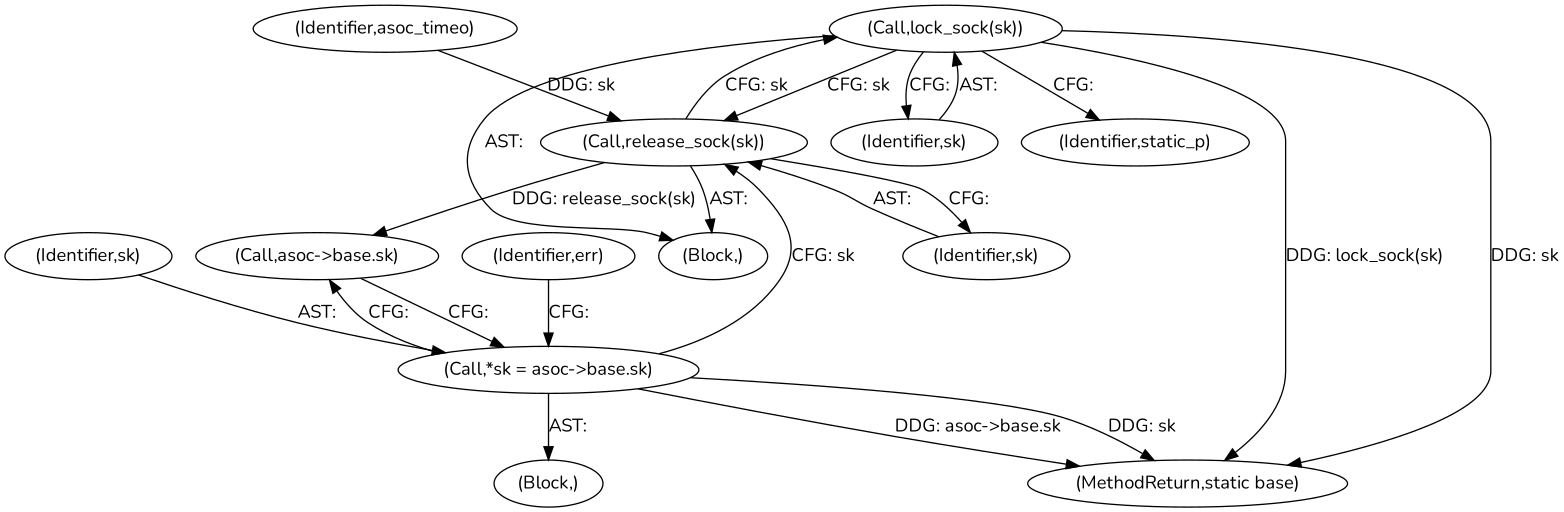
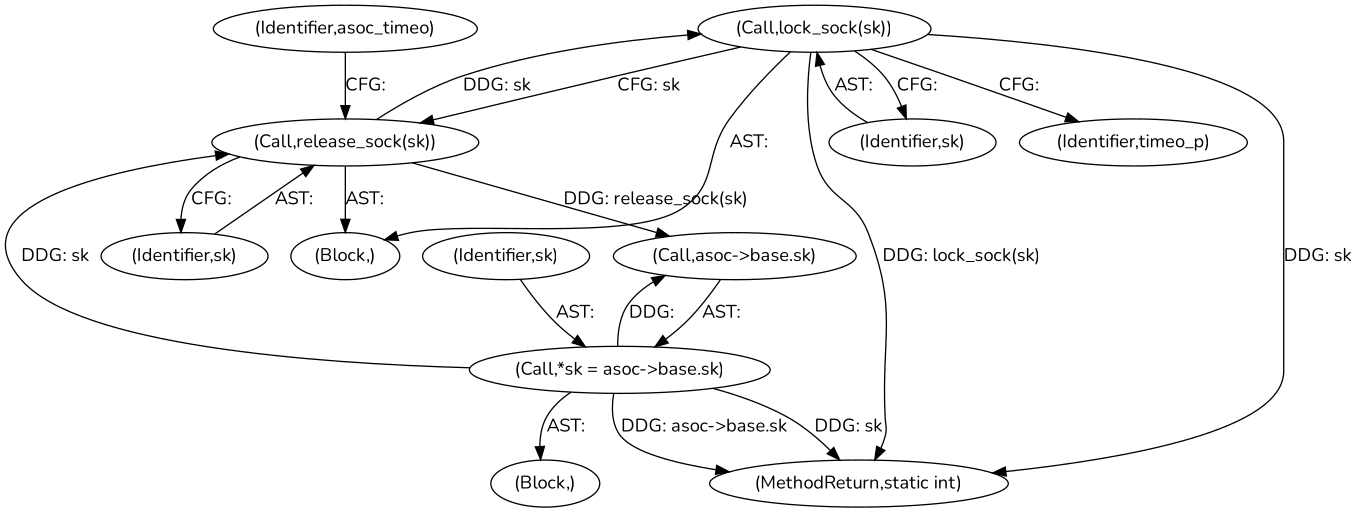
(581, 86) -> (368, 86)
(757, 86) -> (497, 86)
(1135, 142) -> (1133, 142)
(549, 256) -> none
(824, 256) -> (55, 256)
(391, 313) -> (654, 313)
(471, 313) -> (724, 313)
(1188, 484) -> (859, 484)
